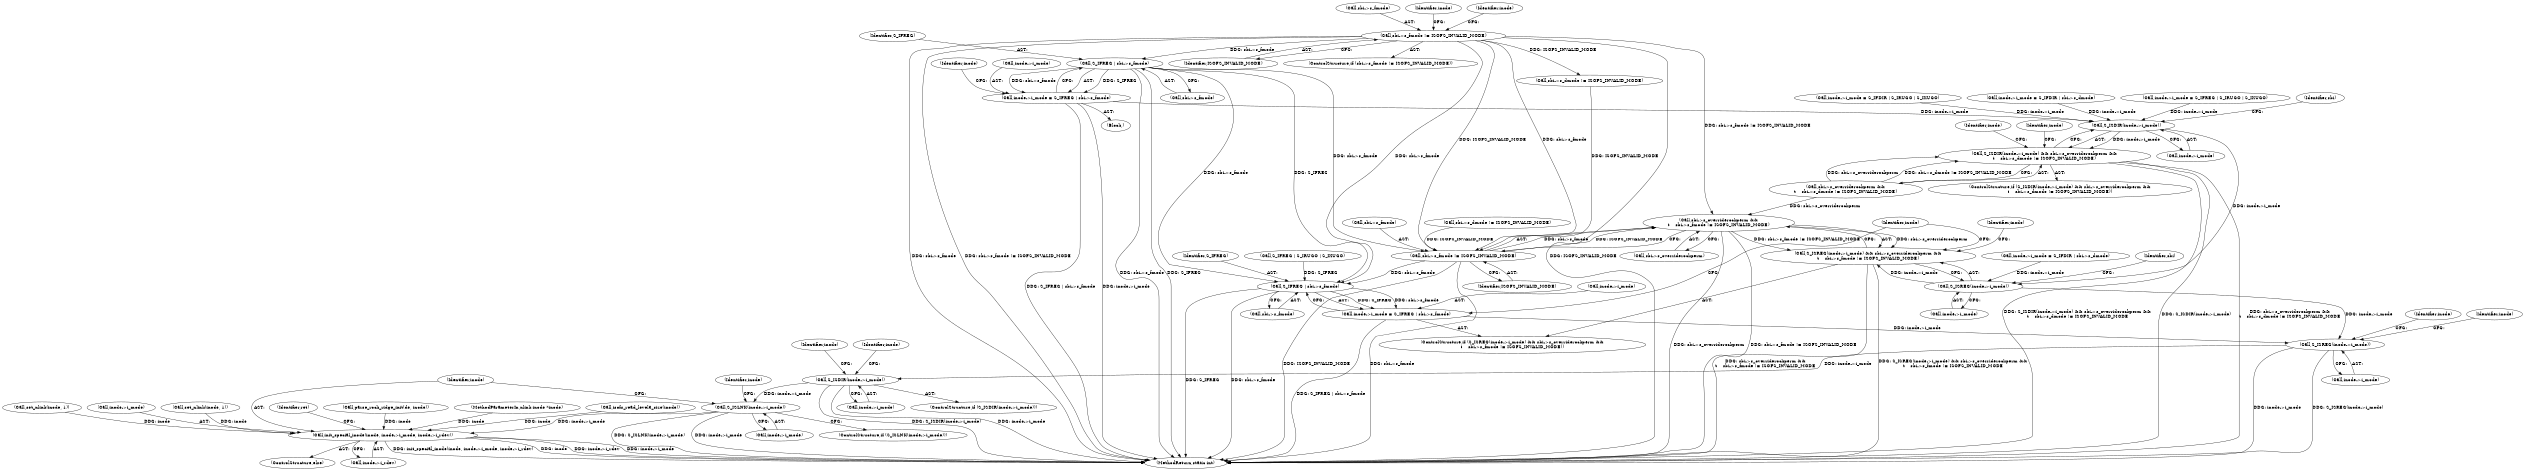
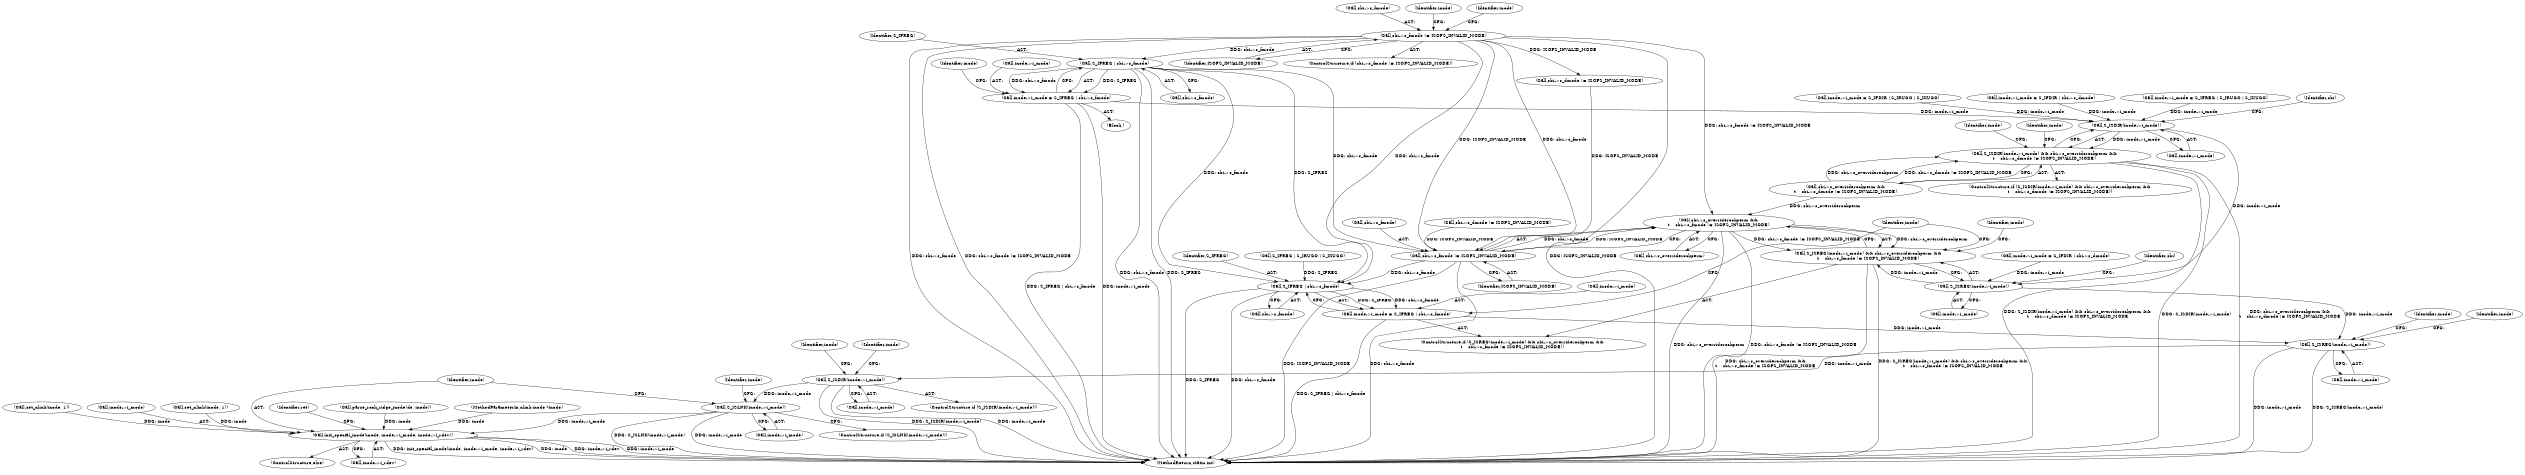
(386, 408) -> (386, 408)
(641, 408) -> none
